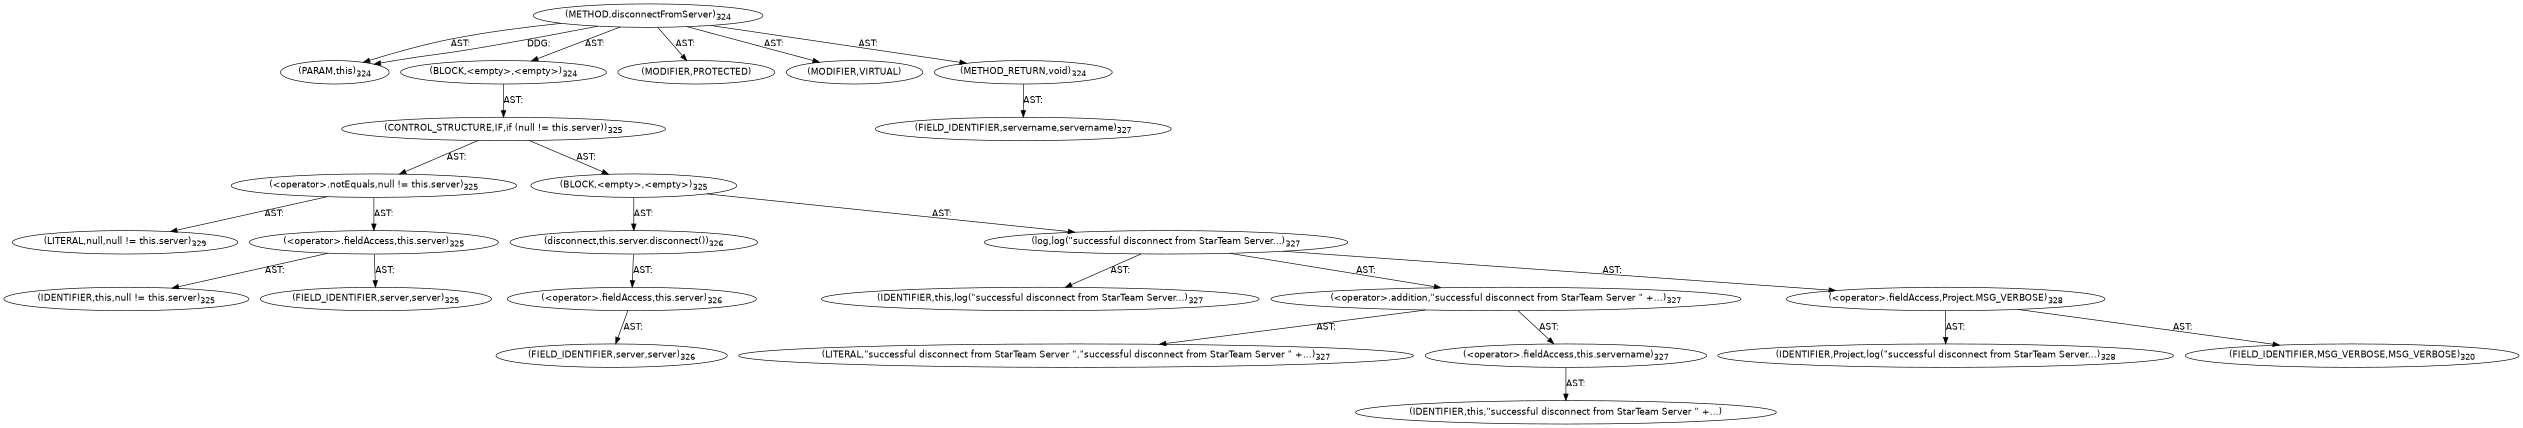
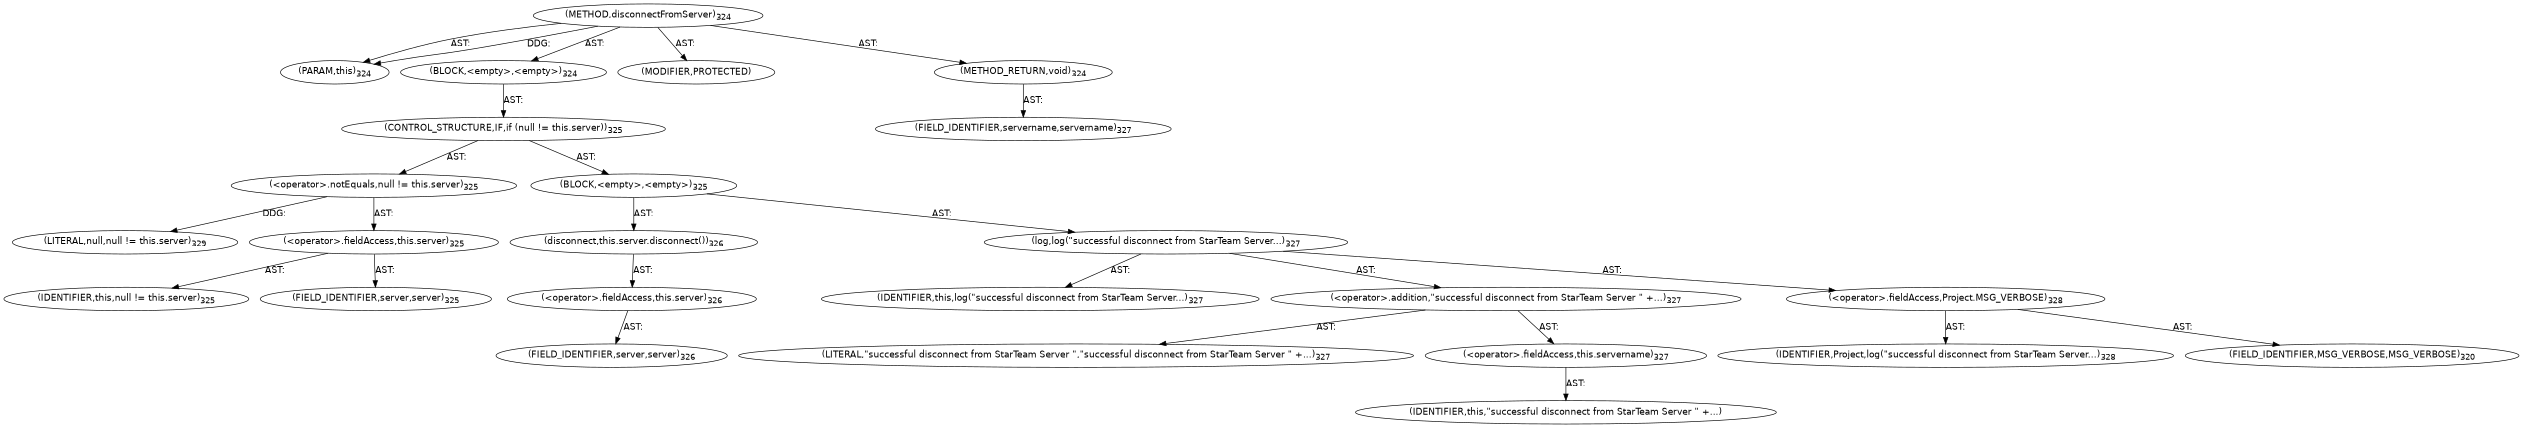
(855, 72) -> none
(276, 214) -> (276, 214)
